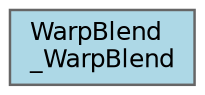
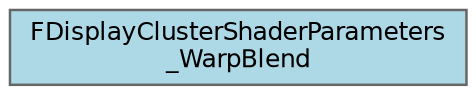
(102, 47) -> (238, 47)
